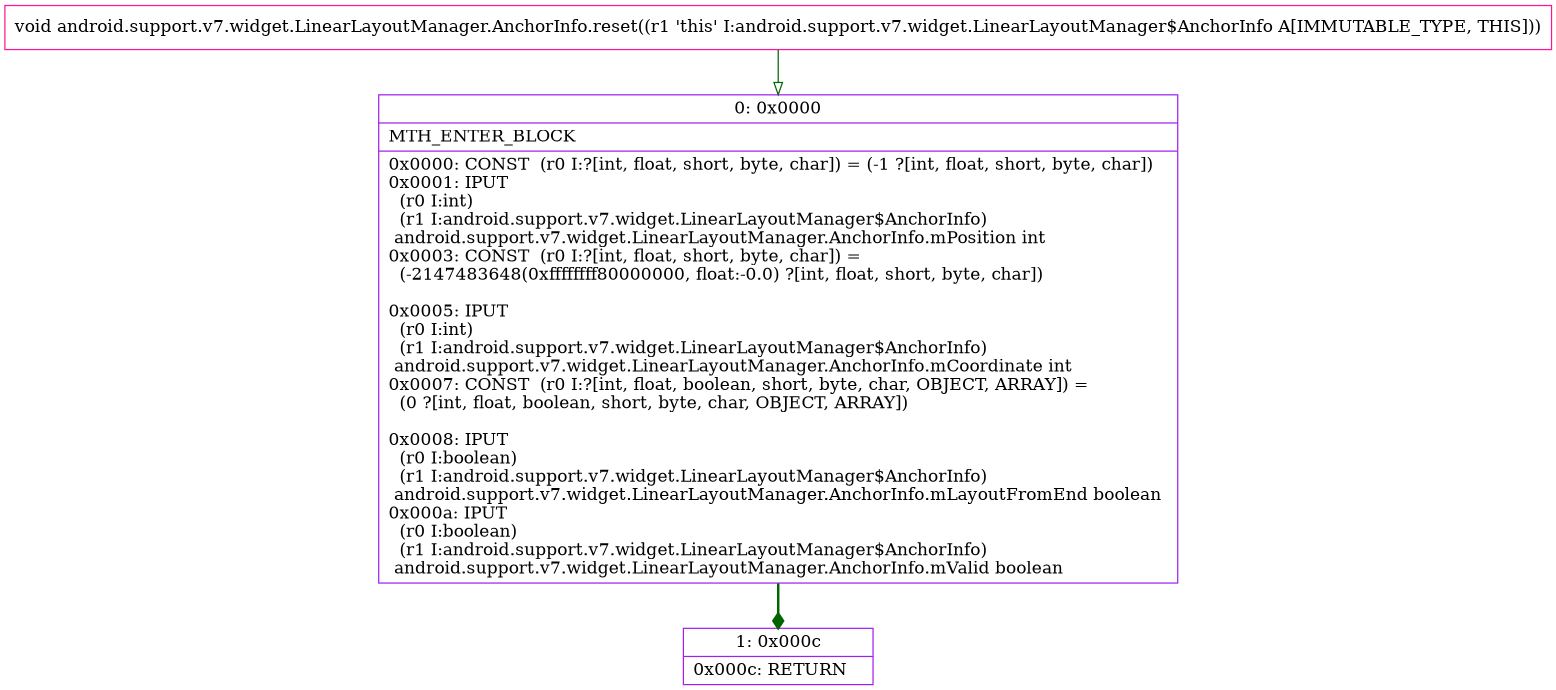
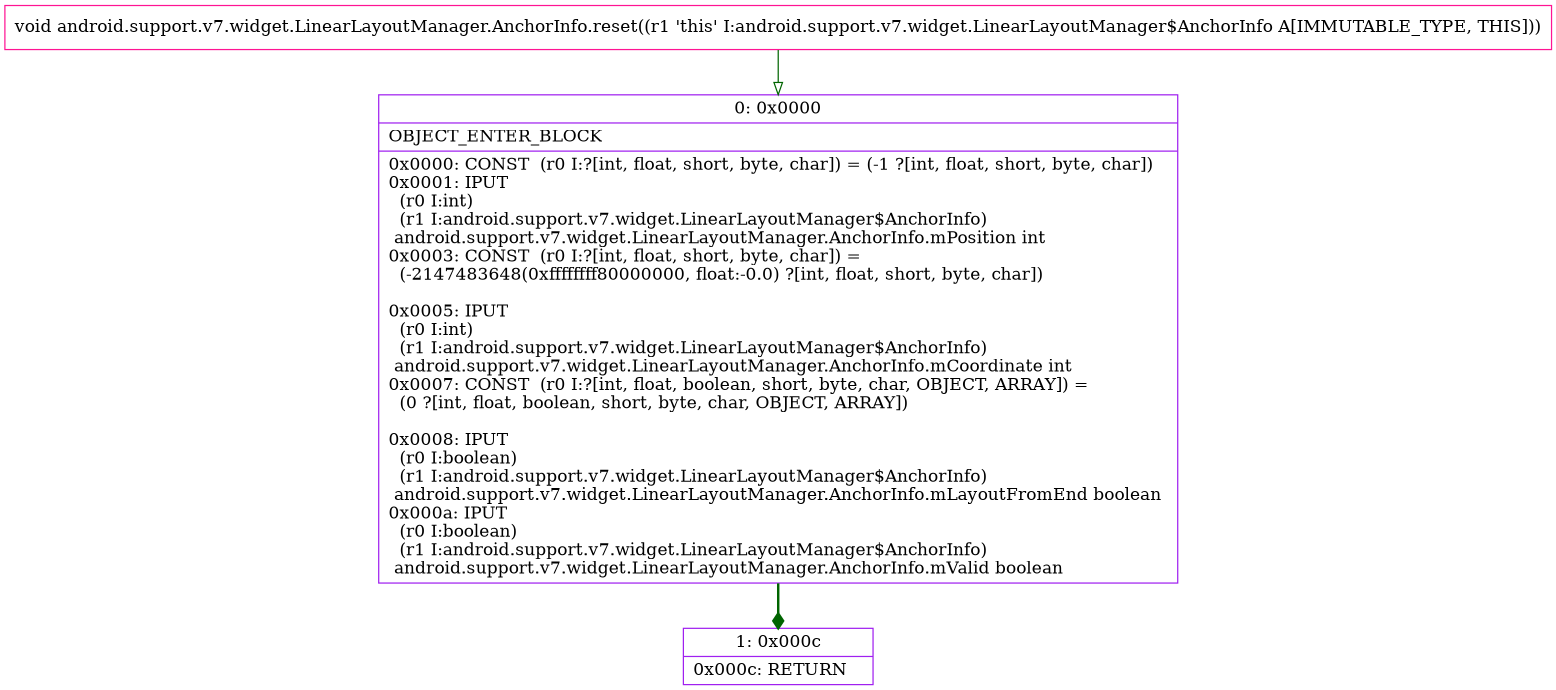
(483, 136) -> (496, 136)
